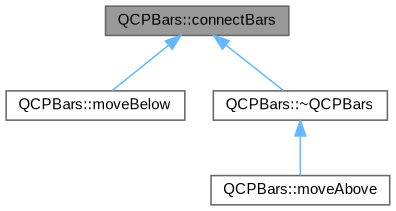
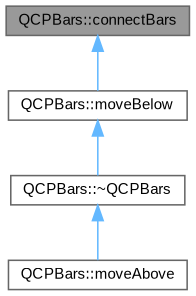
(255, 68) -> (98, 156)
